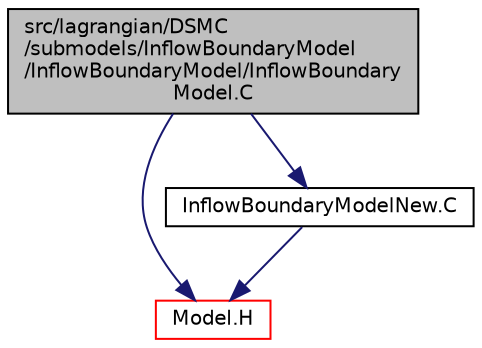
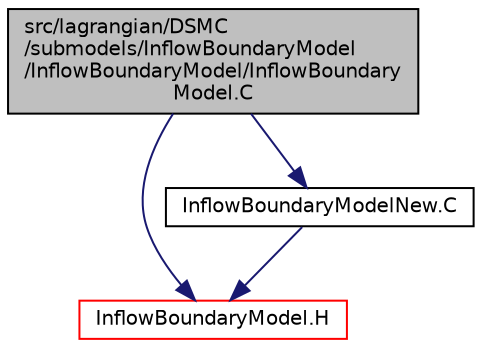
(213, 320) -> (213, 320)
